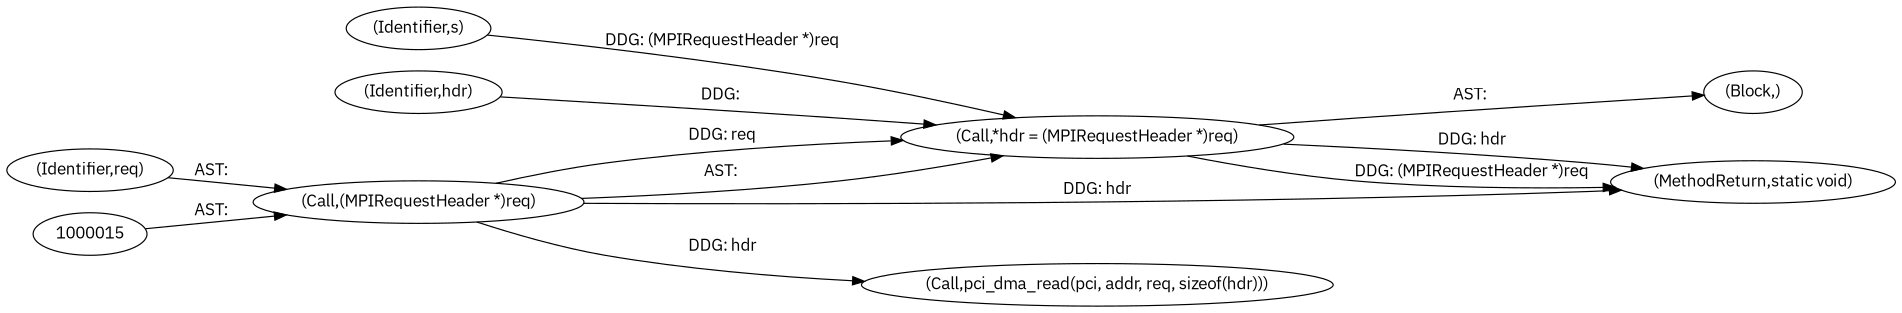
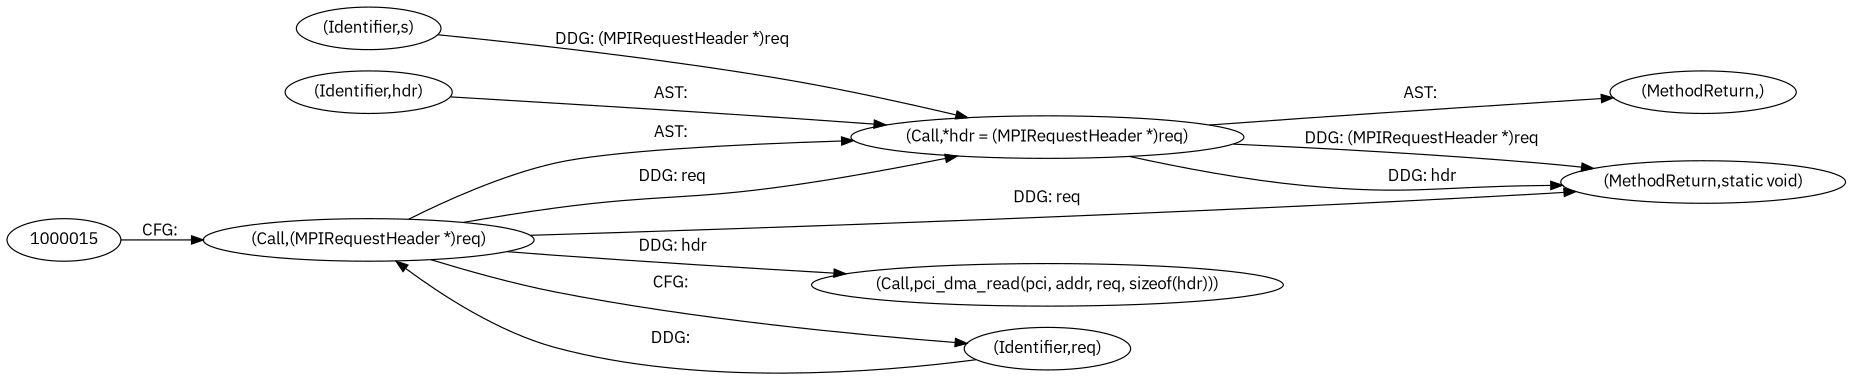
(1753, 92) -> (1703, 92)
(723, 95) -> (673, 94)
(213, 171) -> (673, 339)
(1097, 190) -> (1047, 198)
(213, 211) -> (162, 231)
none -> (691, 314)
